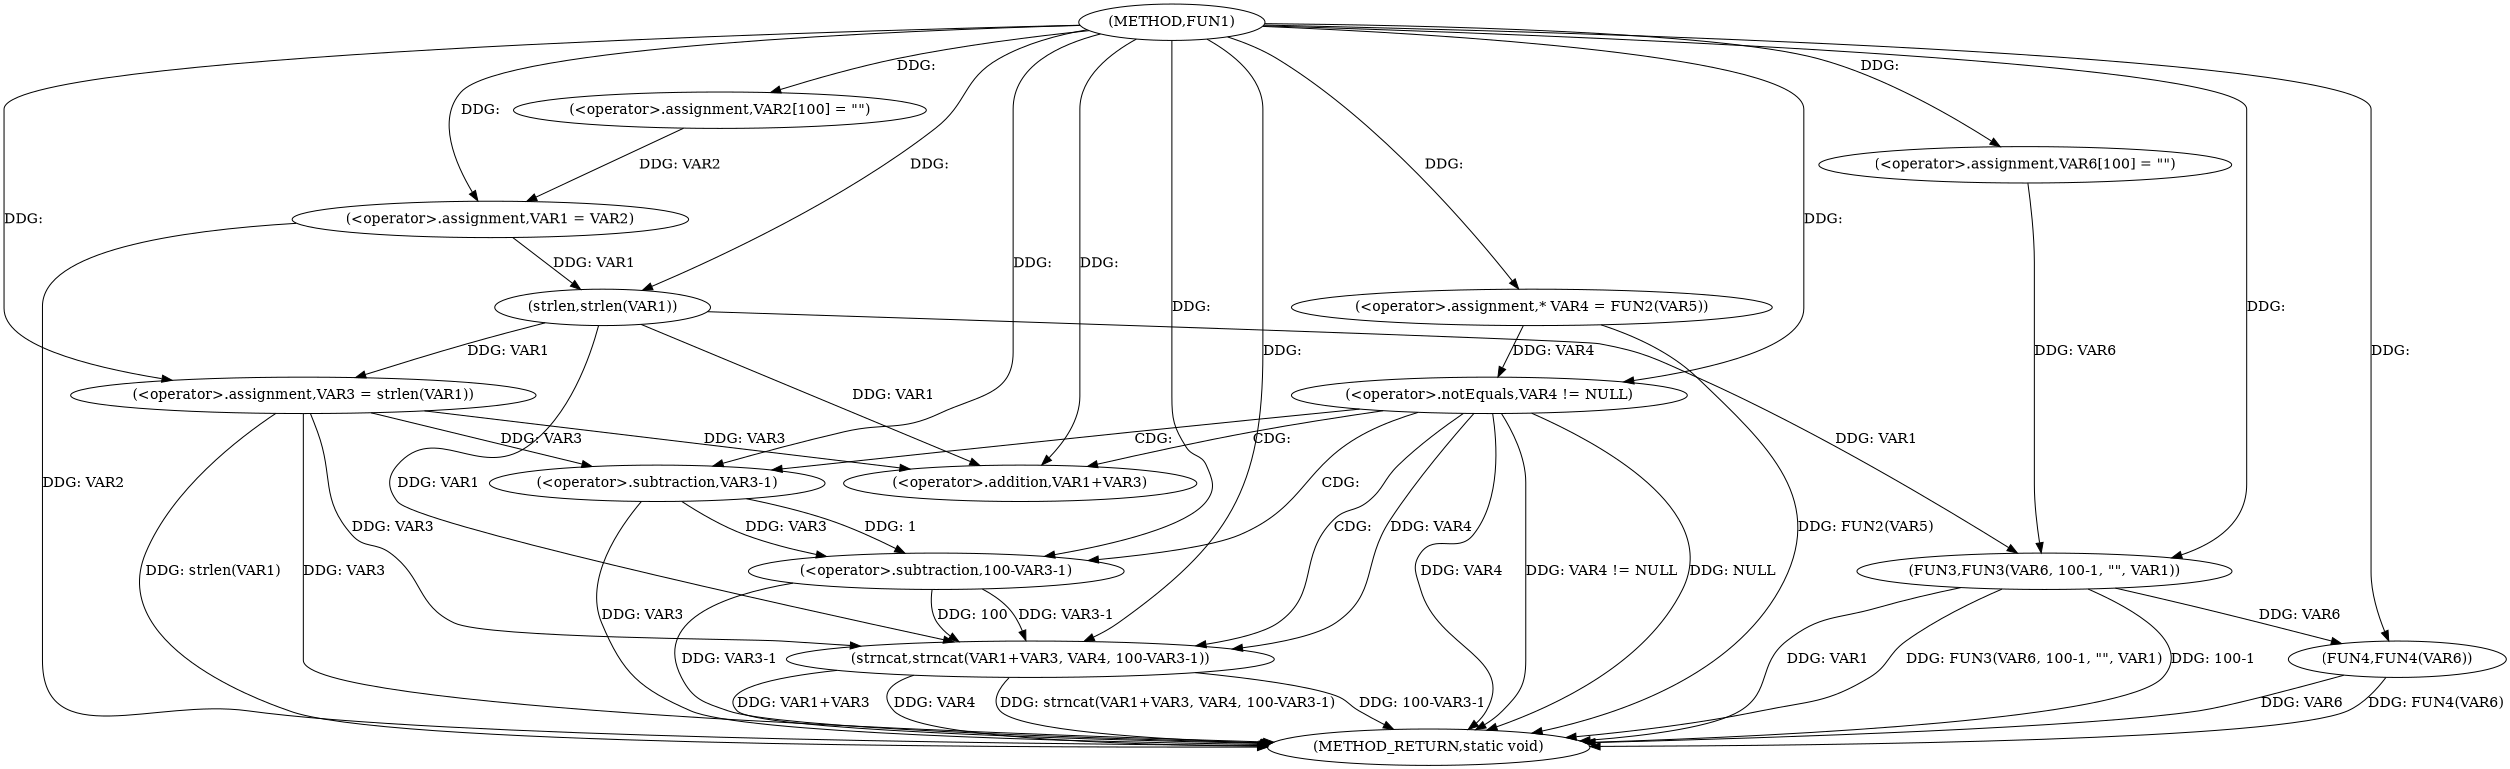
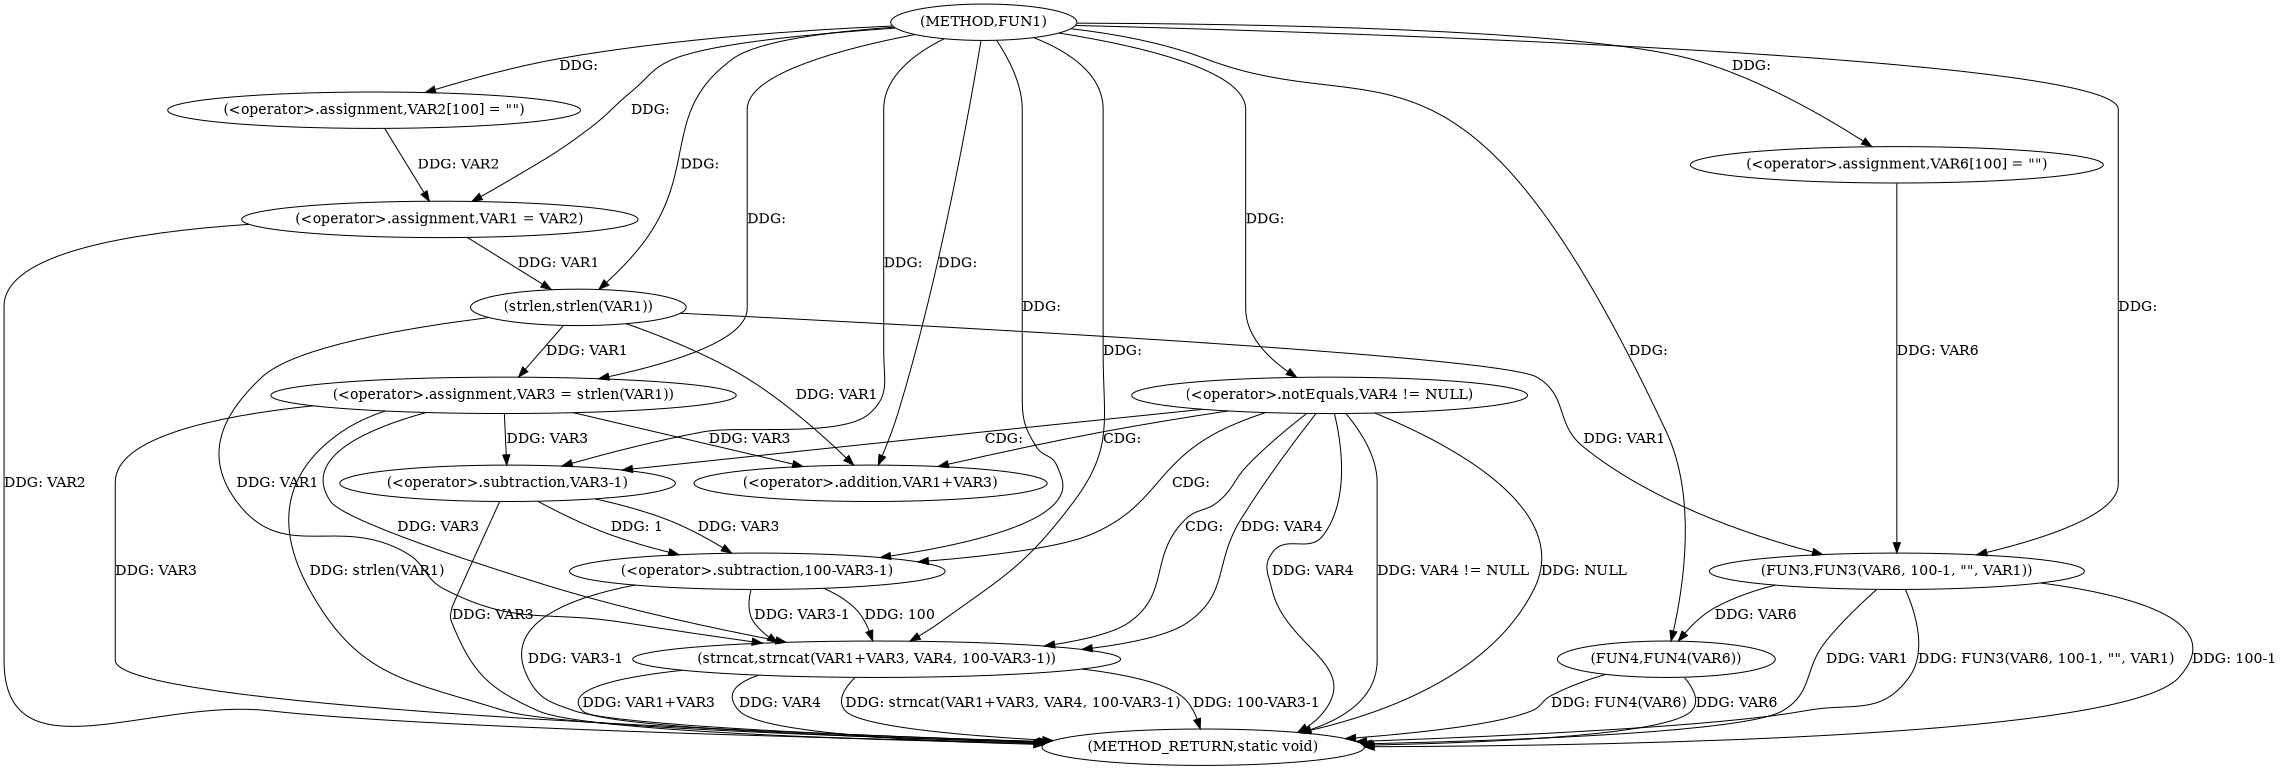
(1532, 307) -> none
